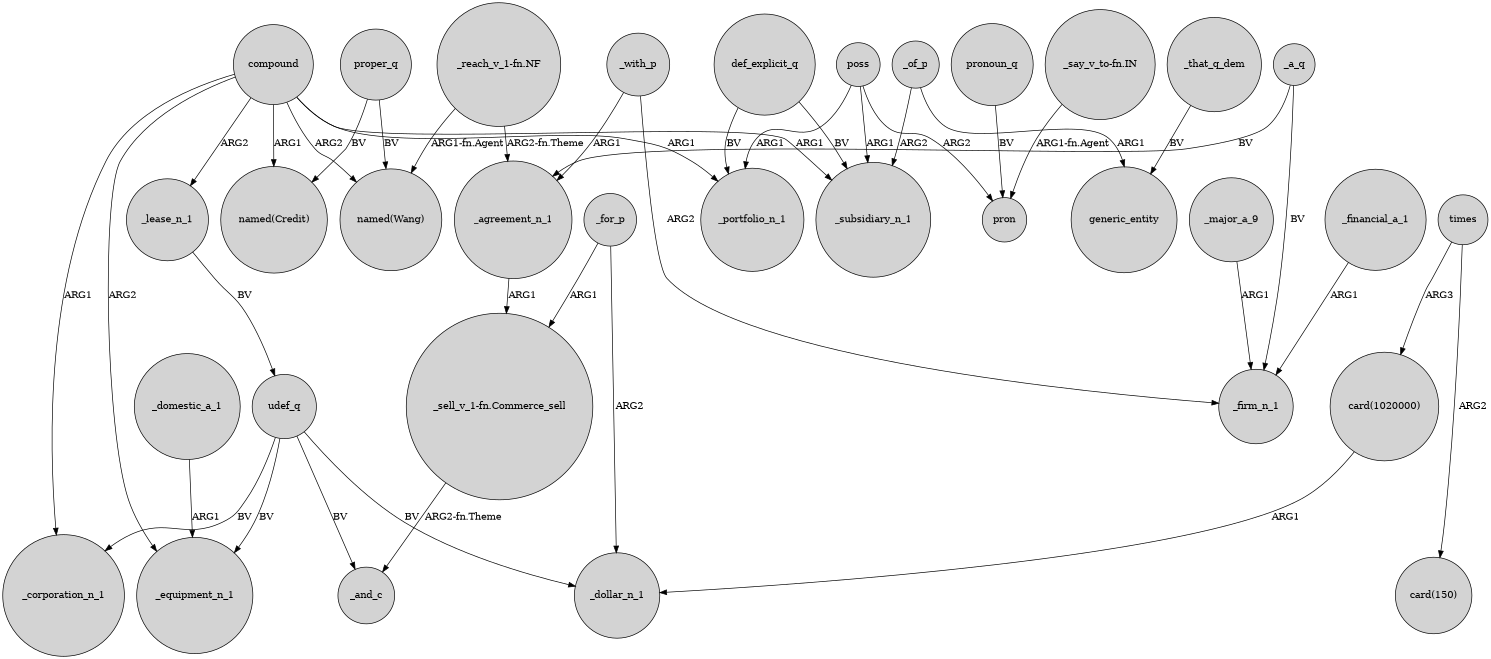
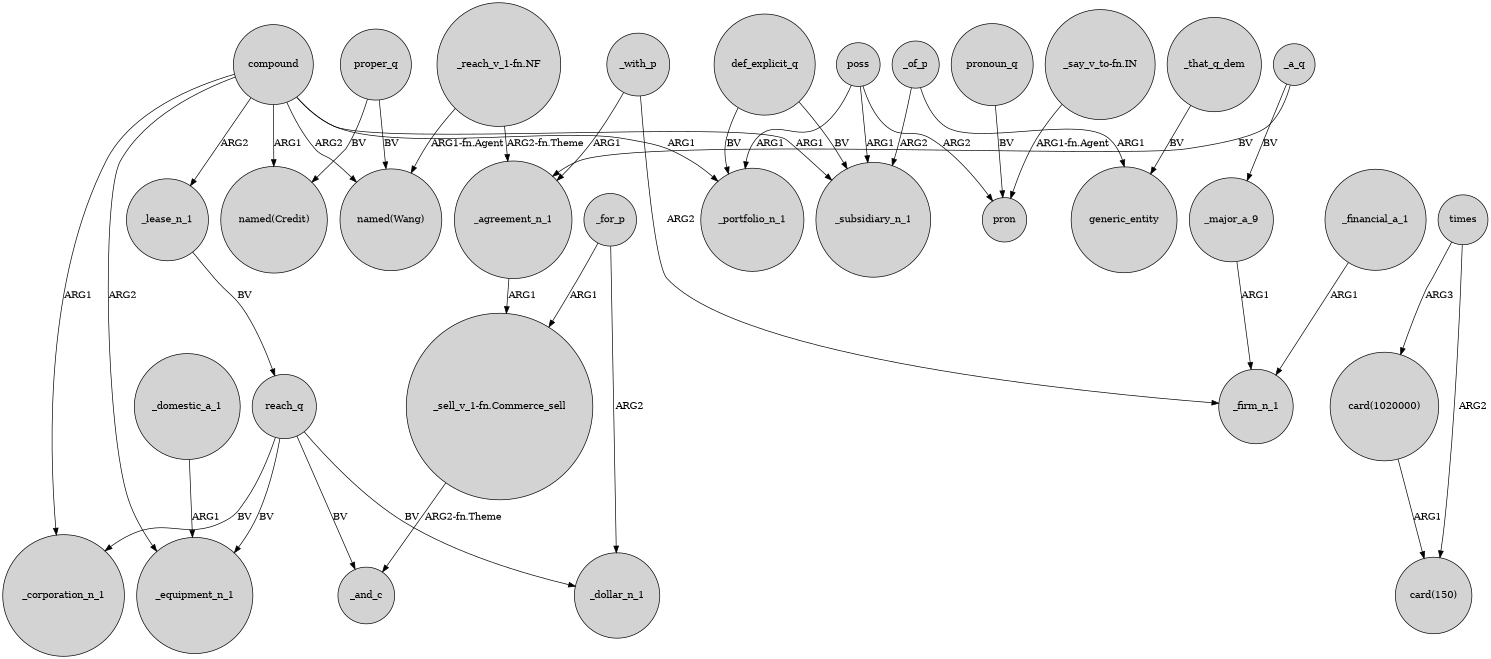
(1286, 225) -> (1266, 134)
(284, 407) -> (284, 407)
(1023, 561) -> (1410, 506)
